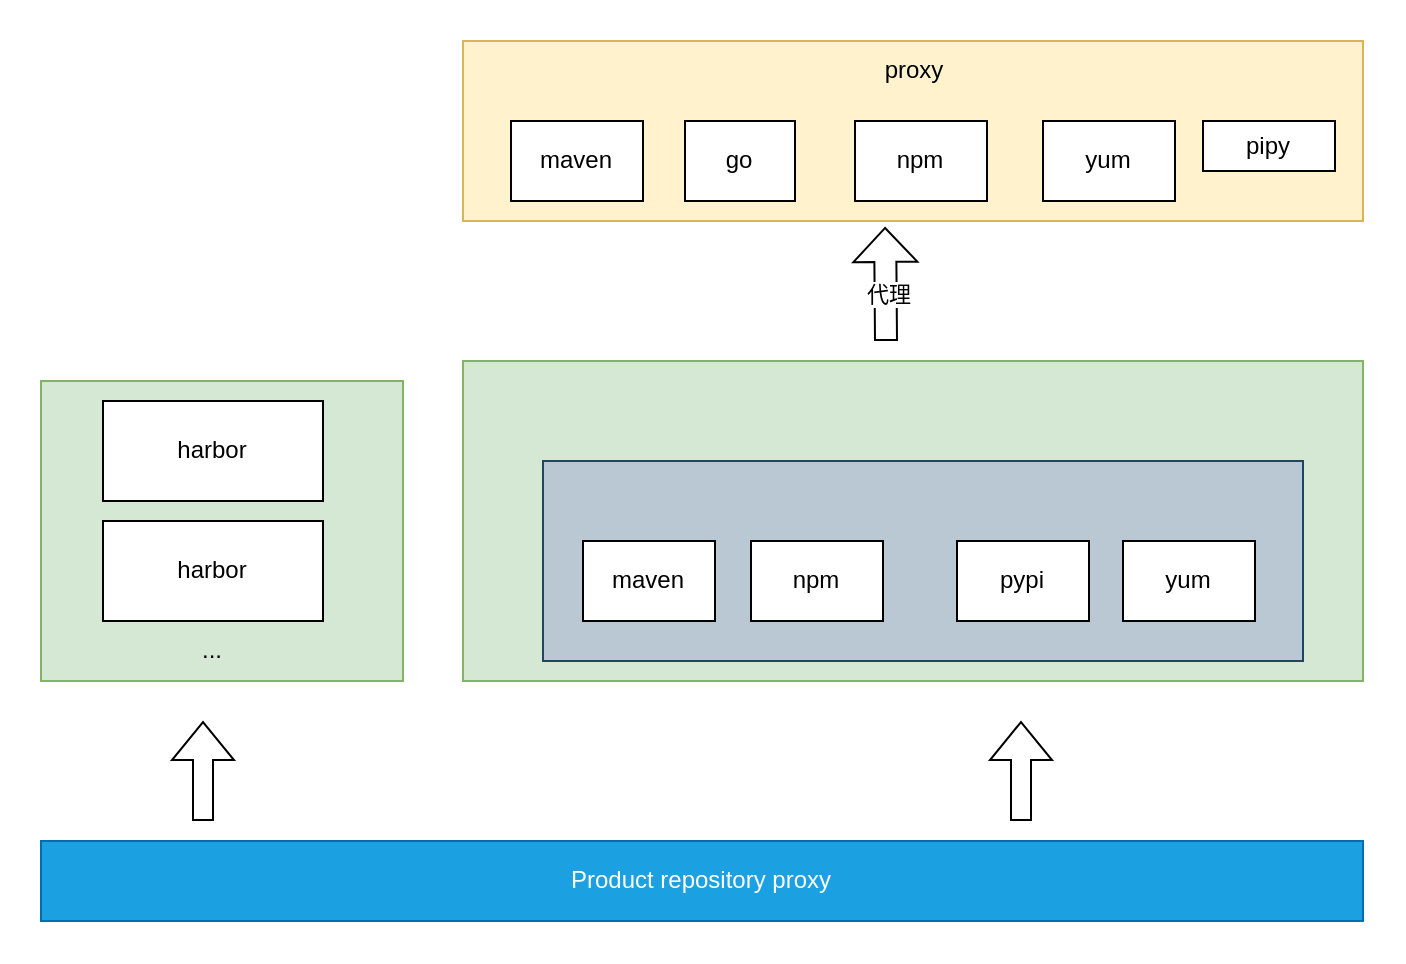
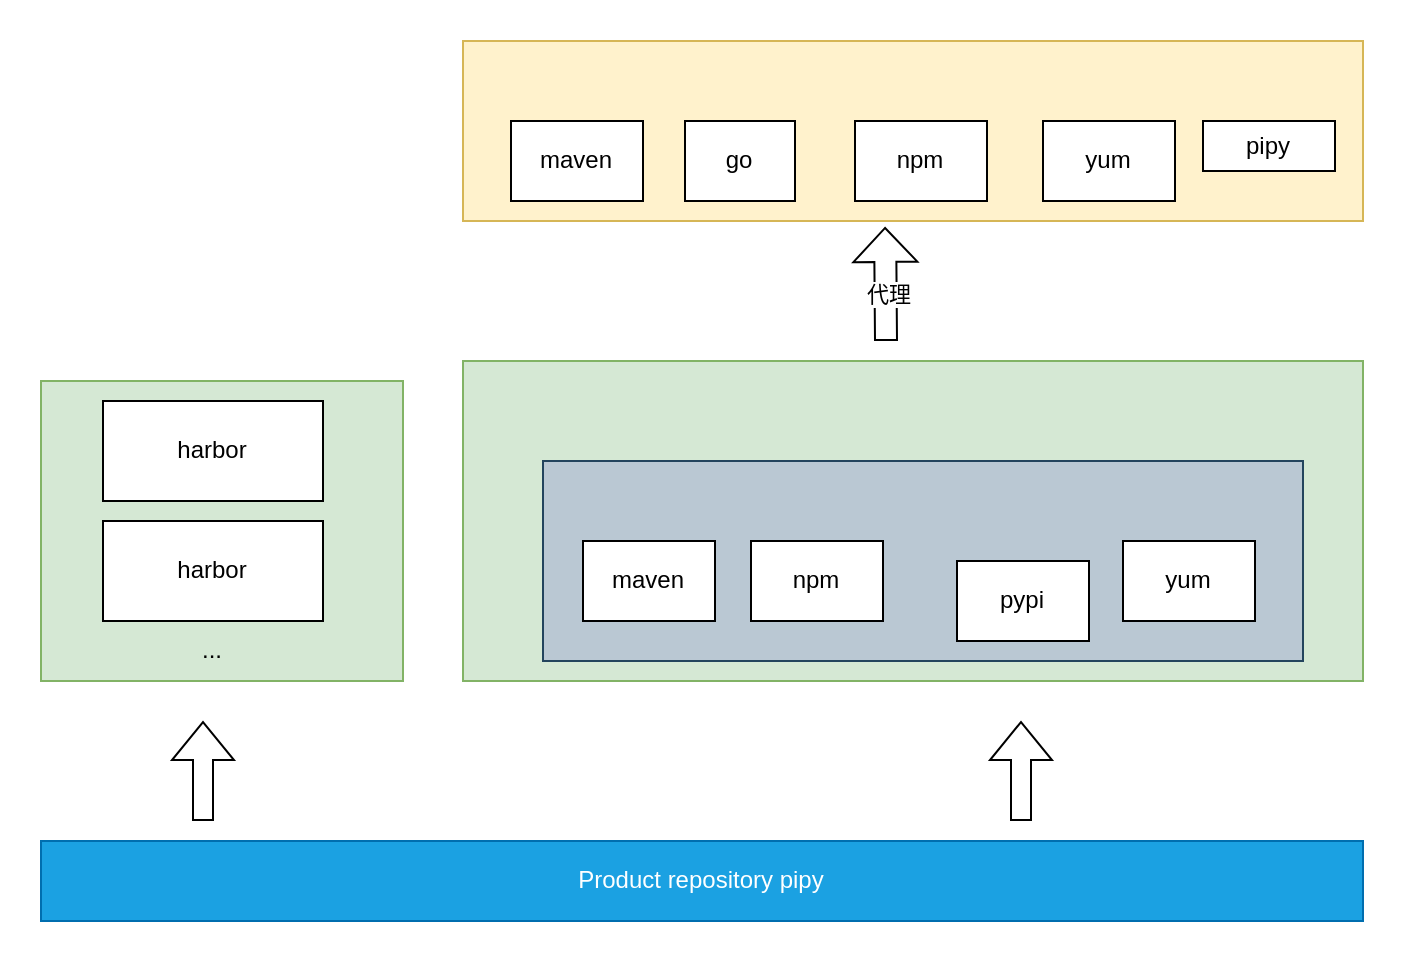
(915, 71) -> none
(1023, 581) -> (1023, 601)
(702, 881) -> (702, 881)
